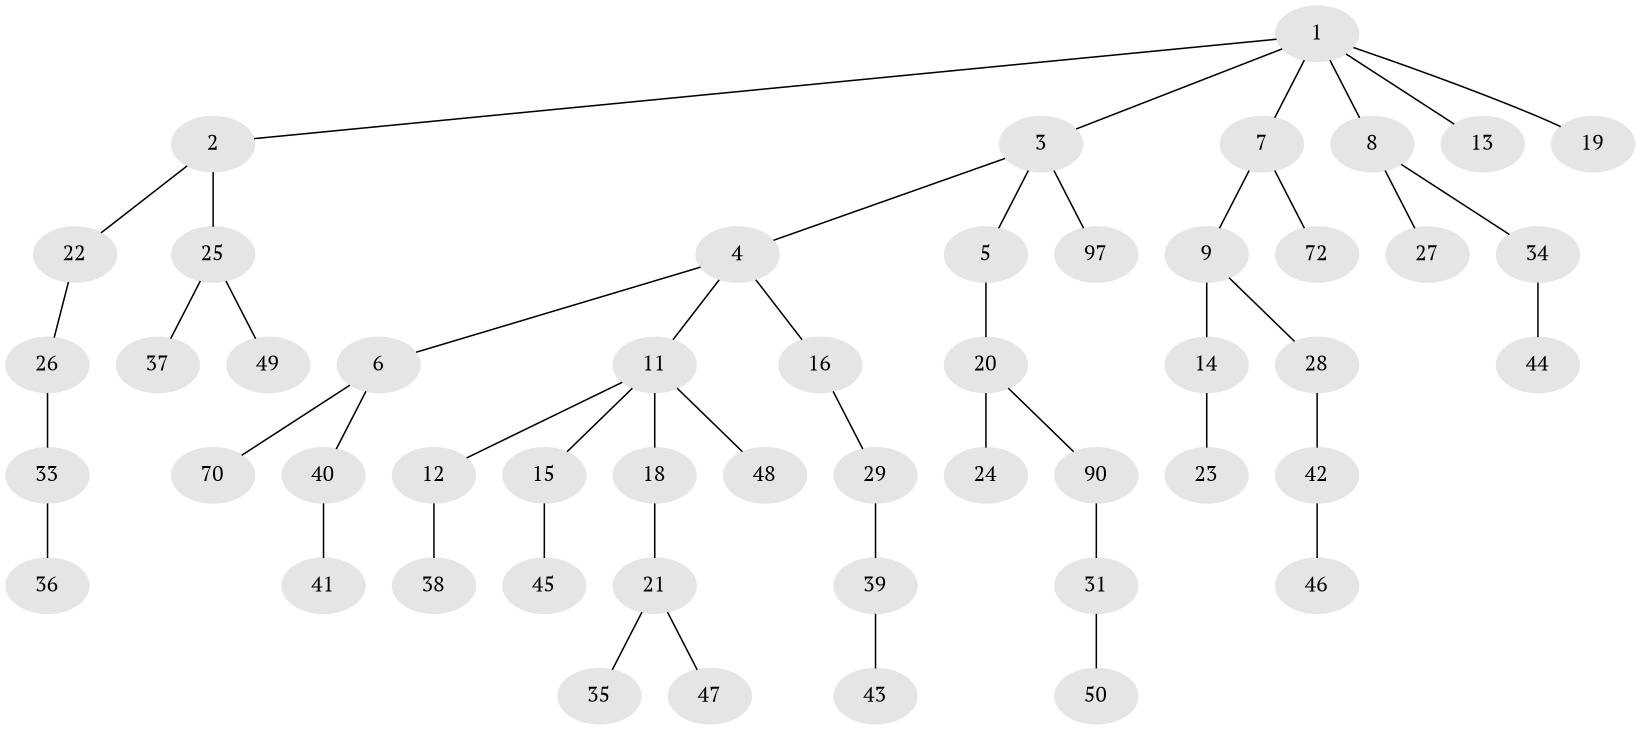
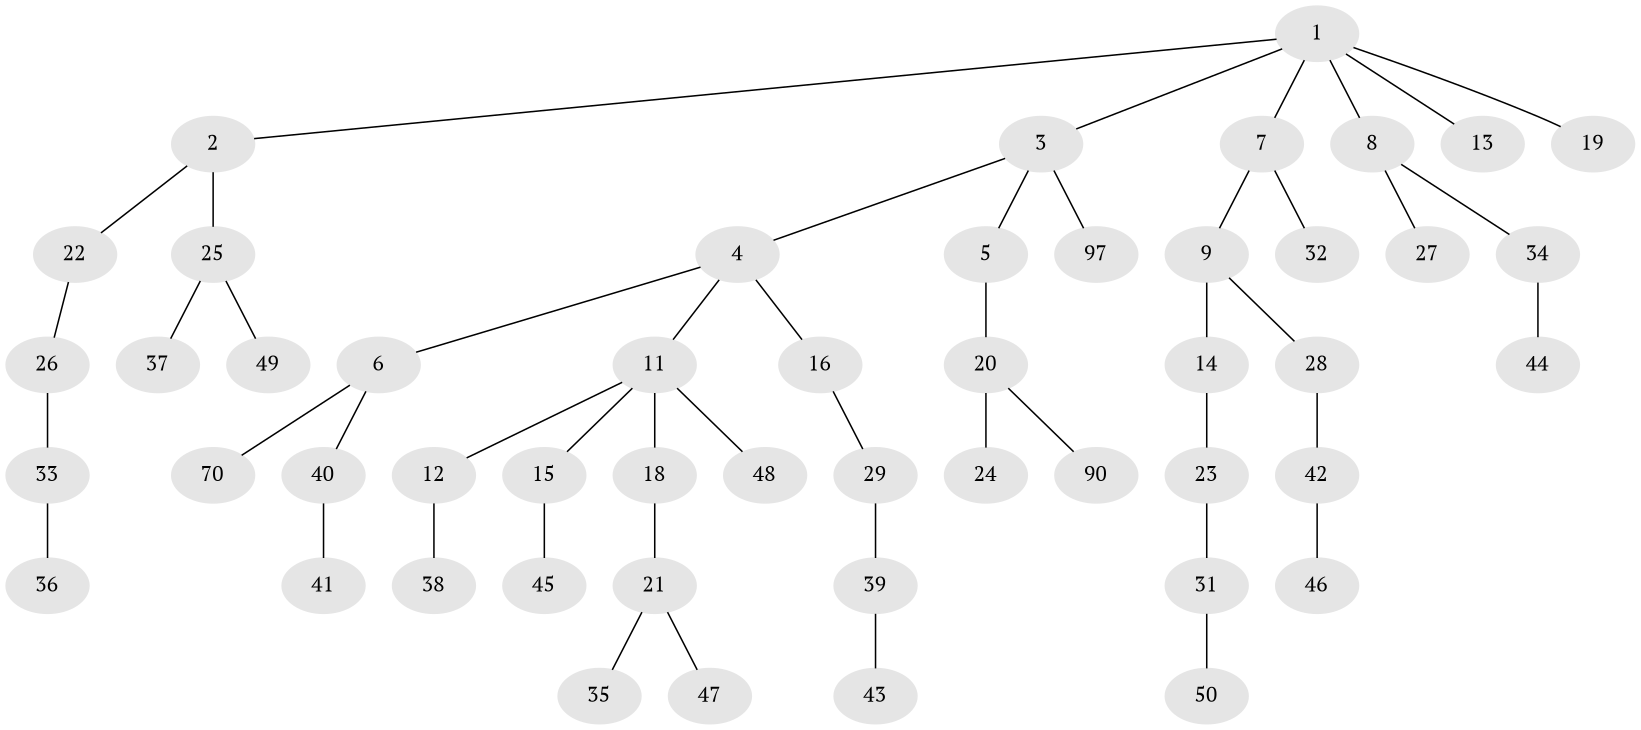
(1317, 255) -> (1317, 255)
(1096, 531) -> (1207, 531)
